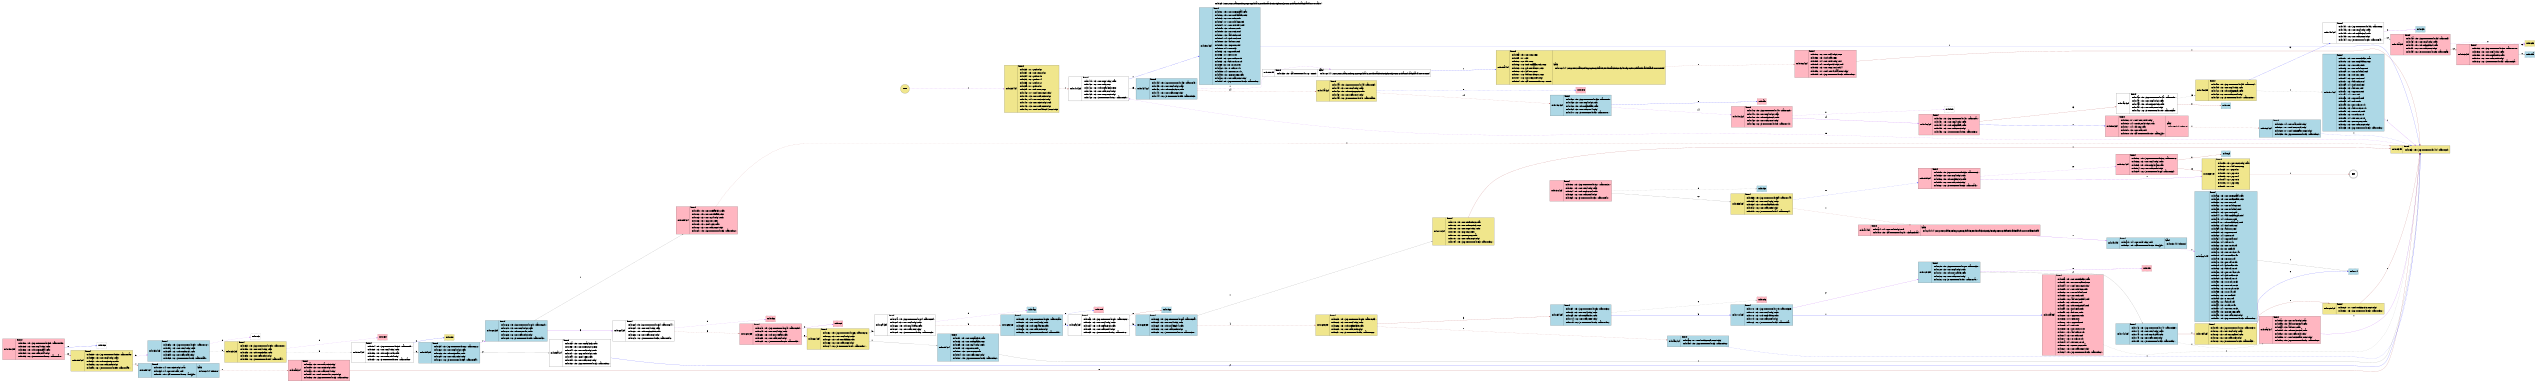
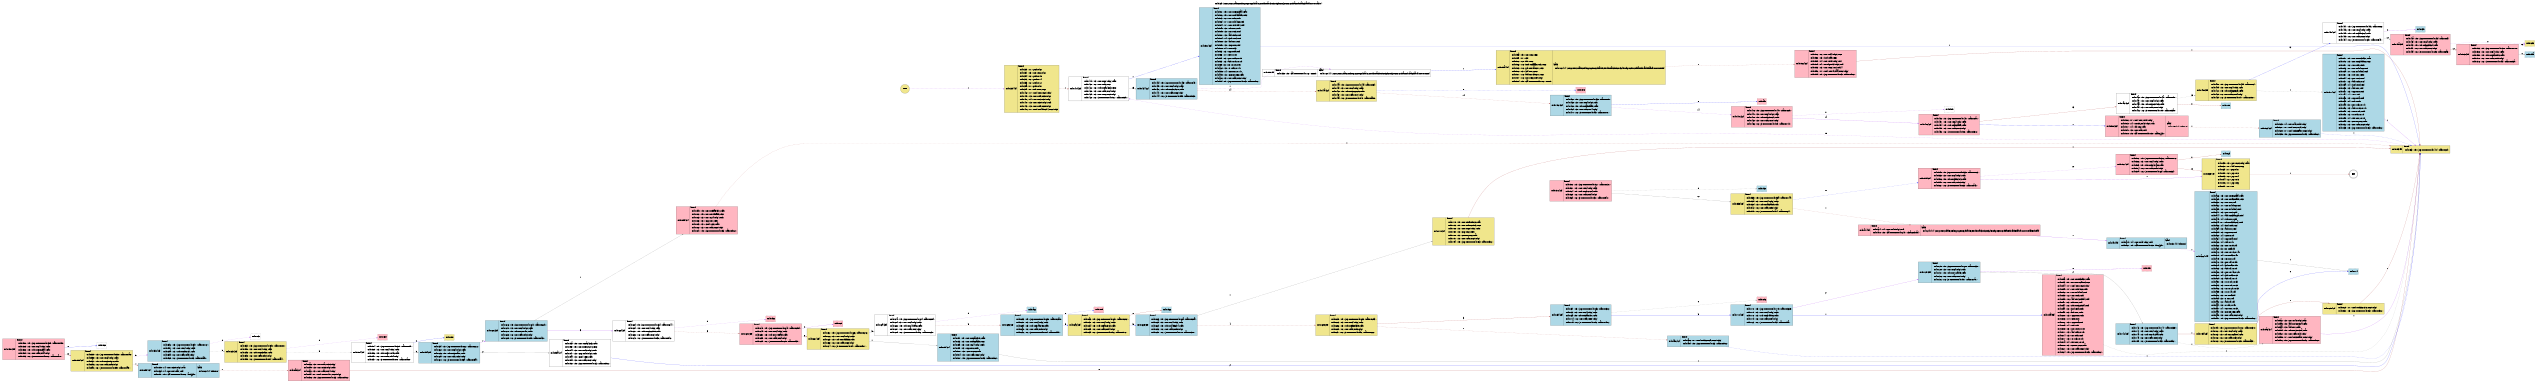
(1099, 325) -> (1099, 325)
